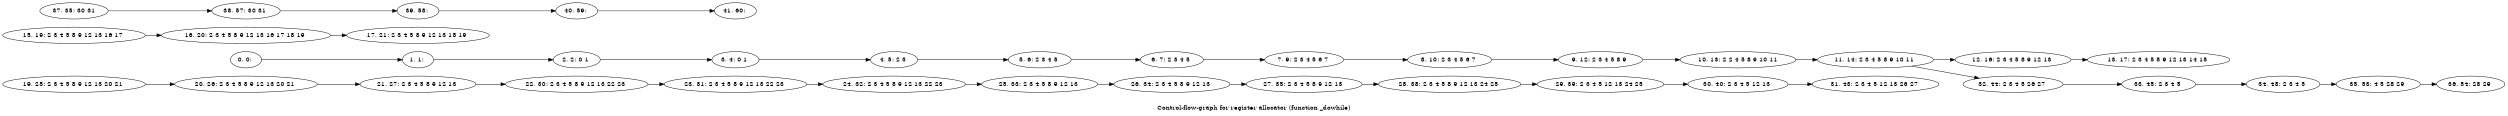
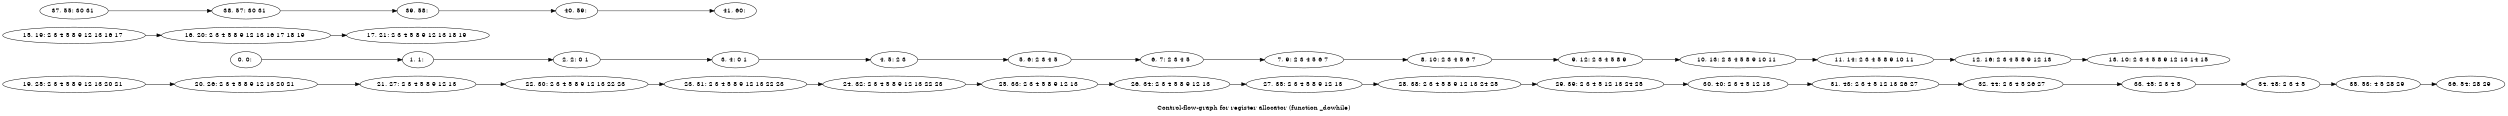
(74, 11) -> (74, 11)
(1738, 60) -> (1738, 60)
(2159, 60) -> (2159, 60)
(1943, 72) -> (1949, 84)
